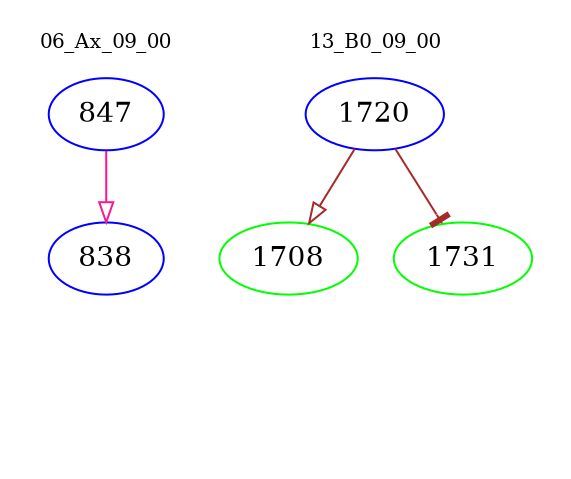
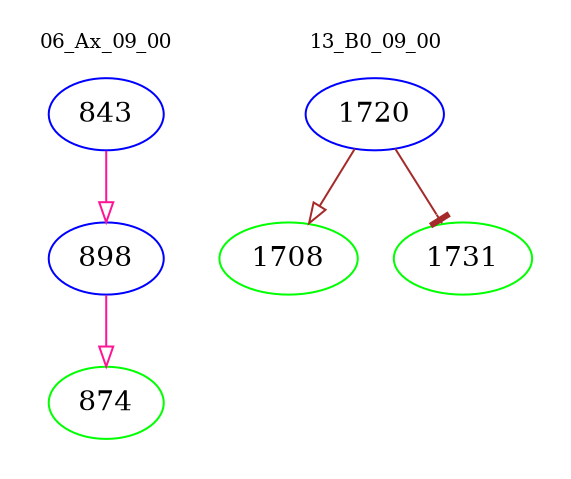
(106, 114) -> (106, 114)
(106, 259) -> (106, 259)
none -> (106, 403)
